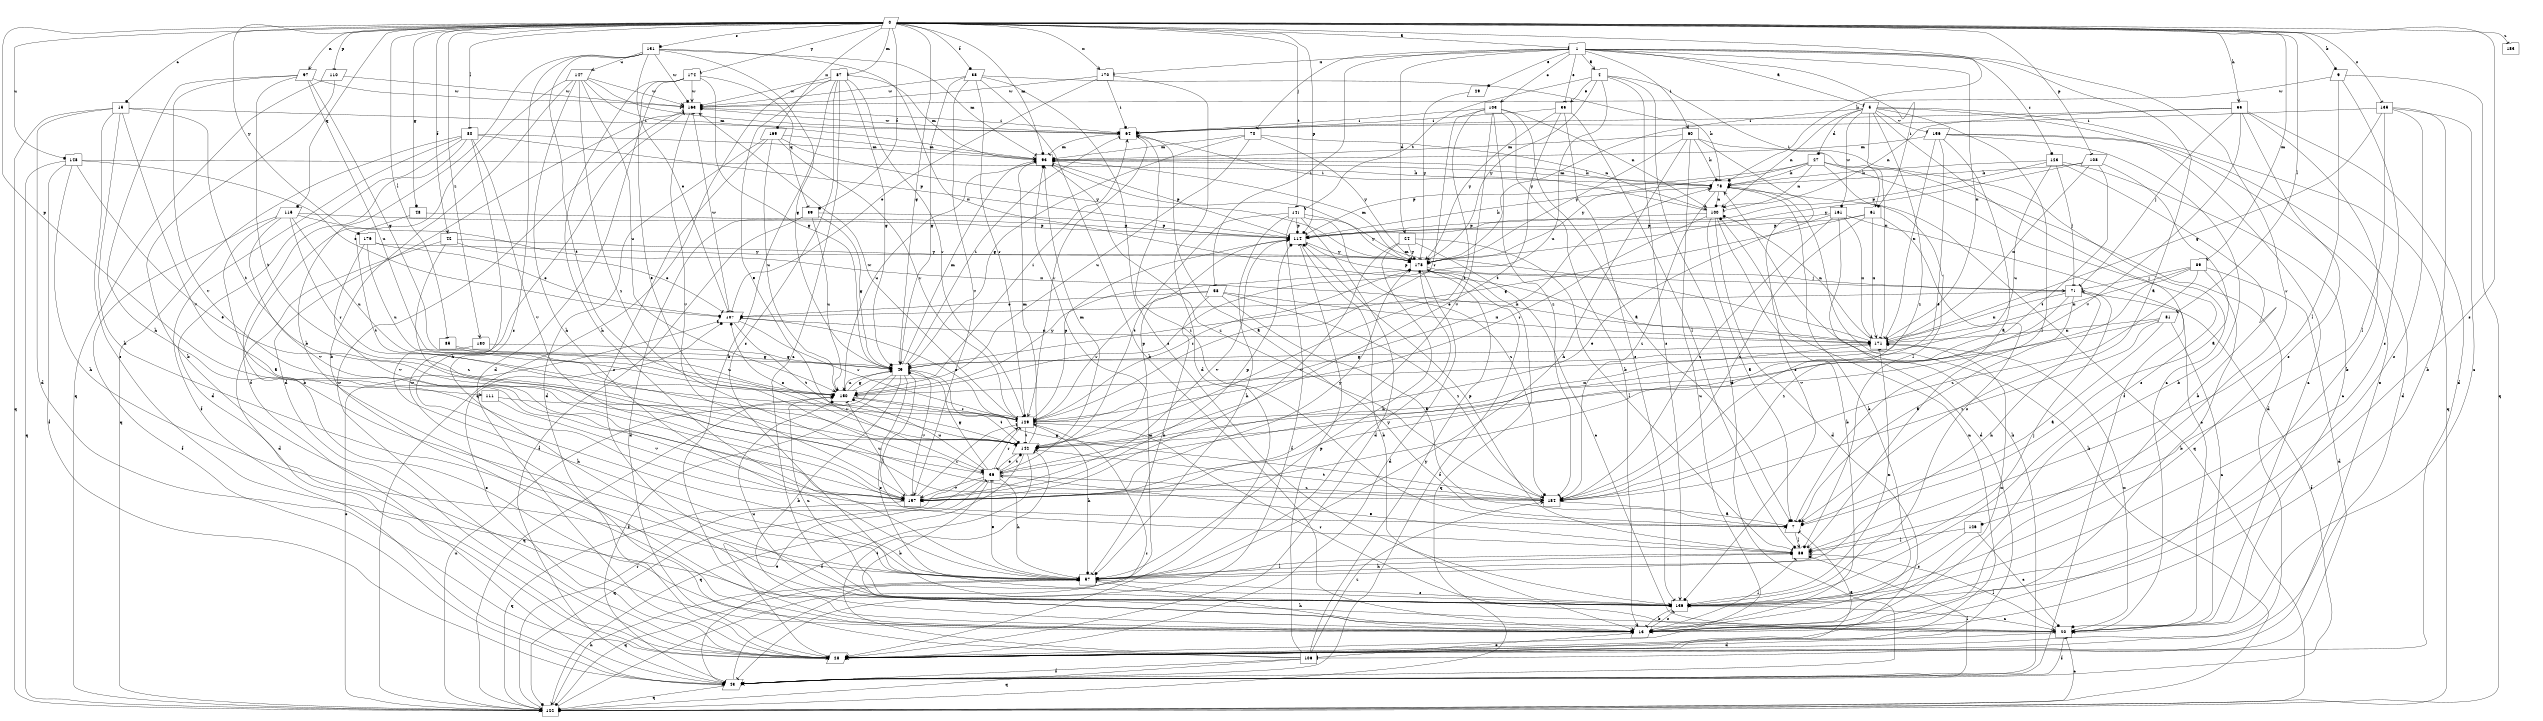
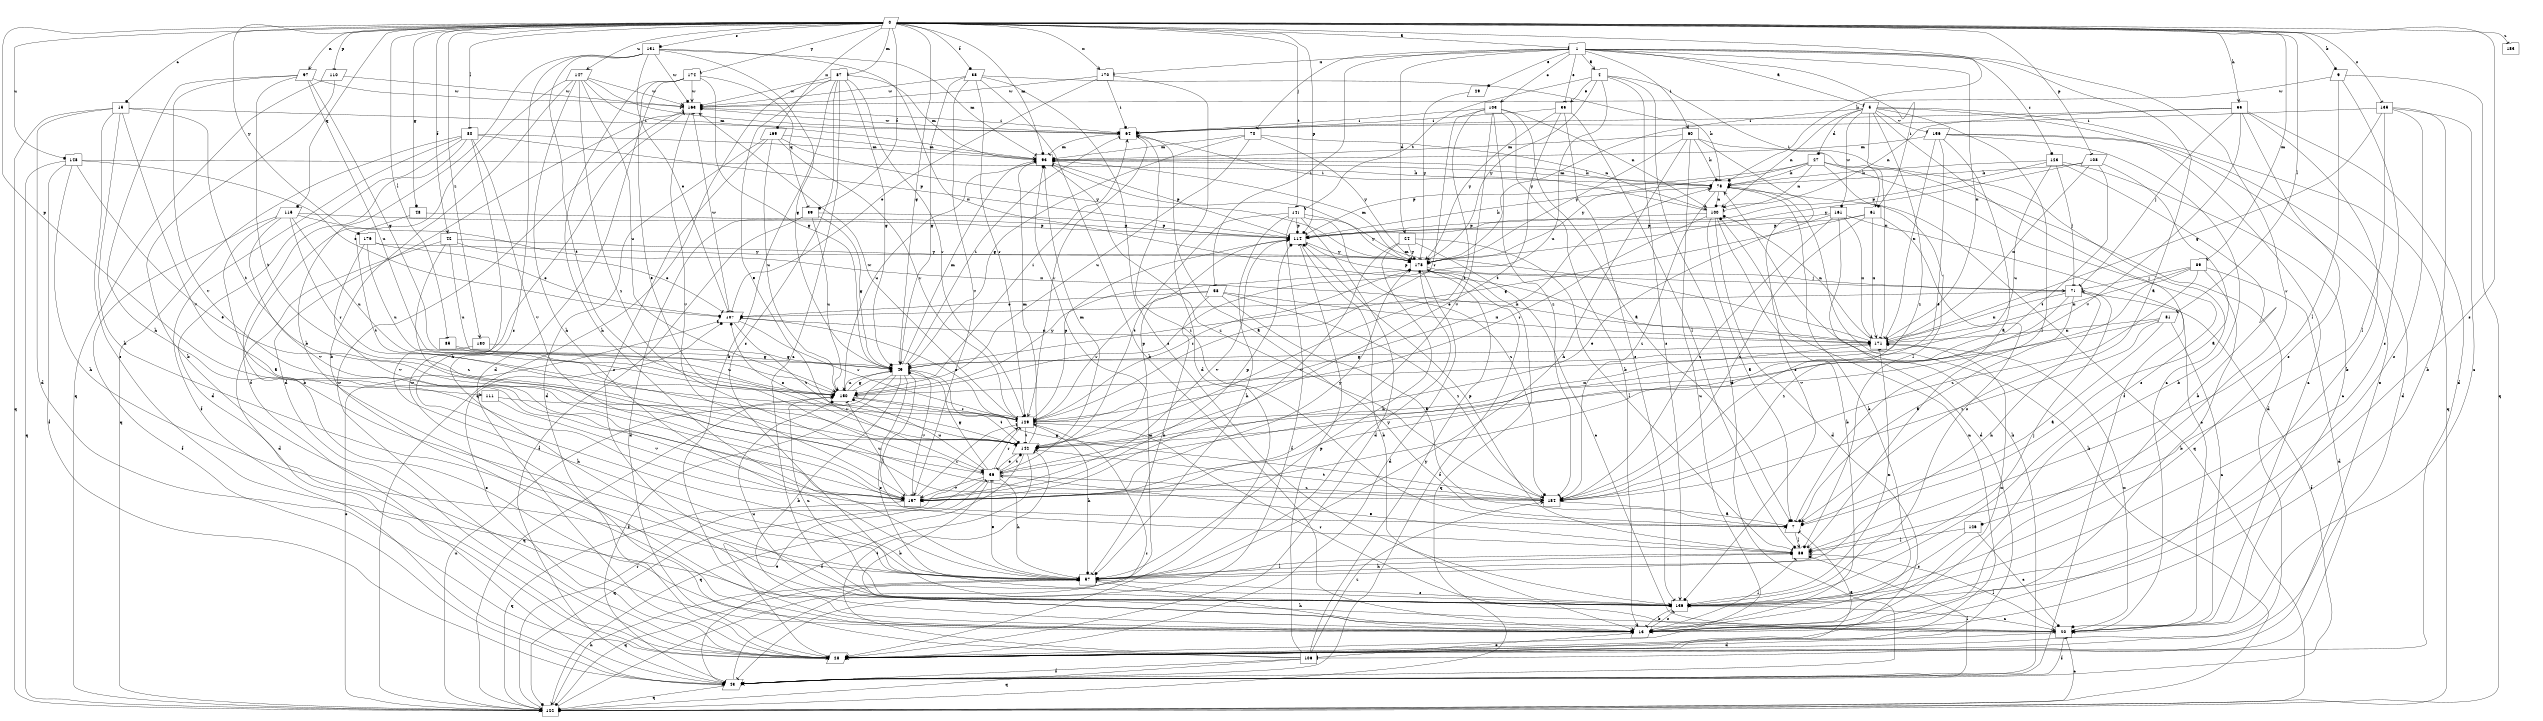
(619, 60) -> (733, 30)
none -> (719, 362)
